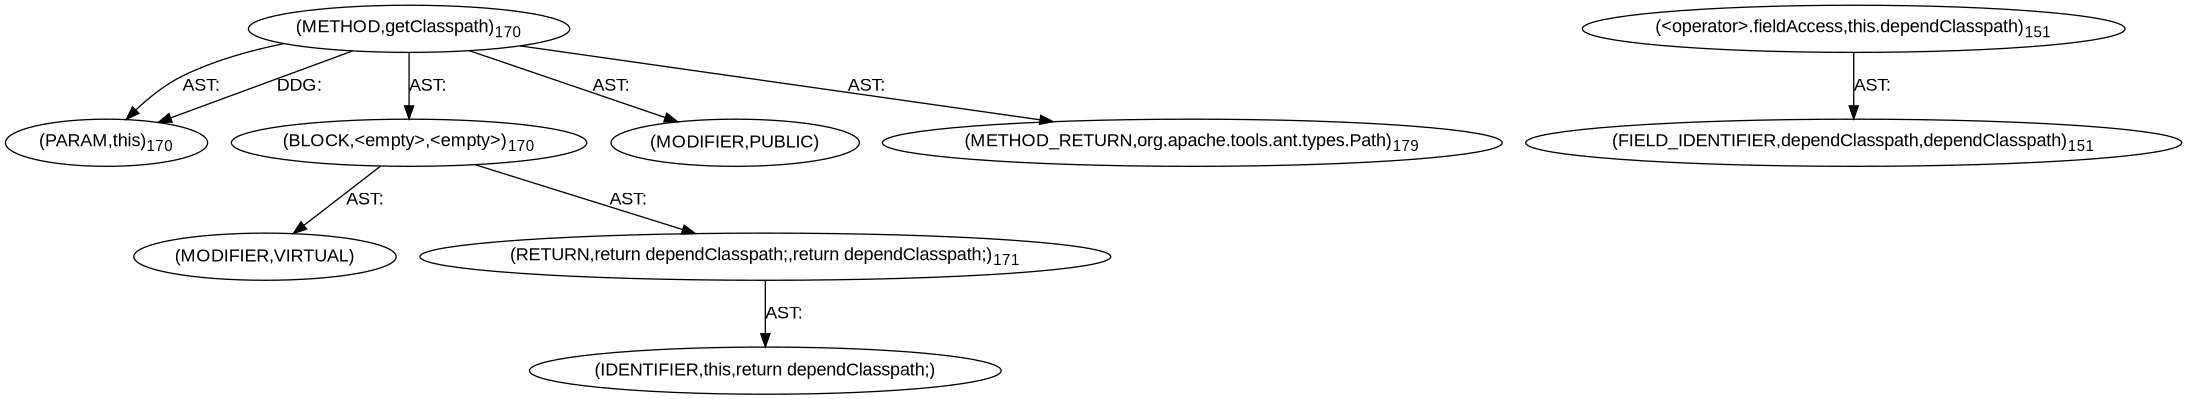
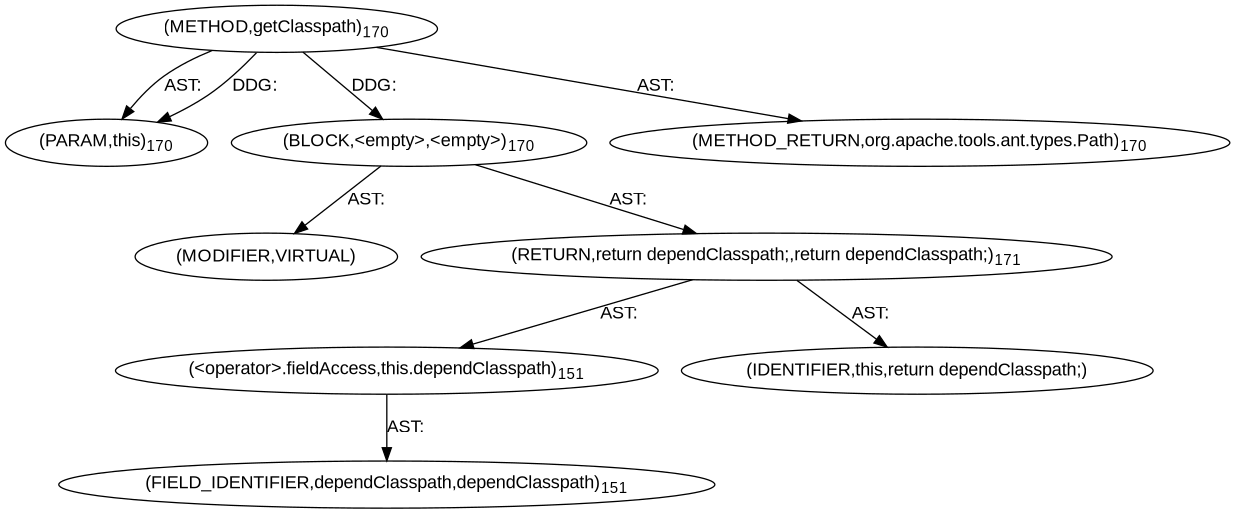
(431, 86) -> (377, 86)
(1406, 141) -> (1134, 141)
(735, 143) -> none
none -> (583, 312)
